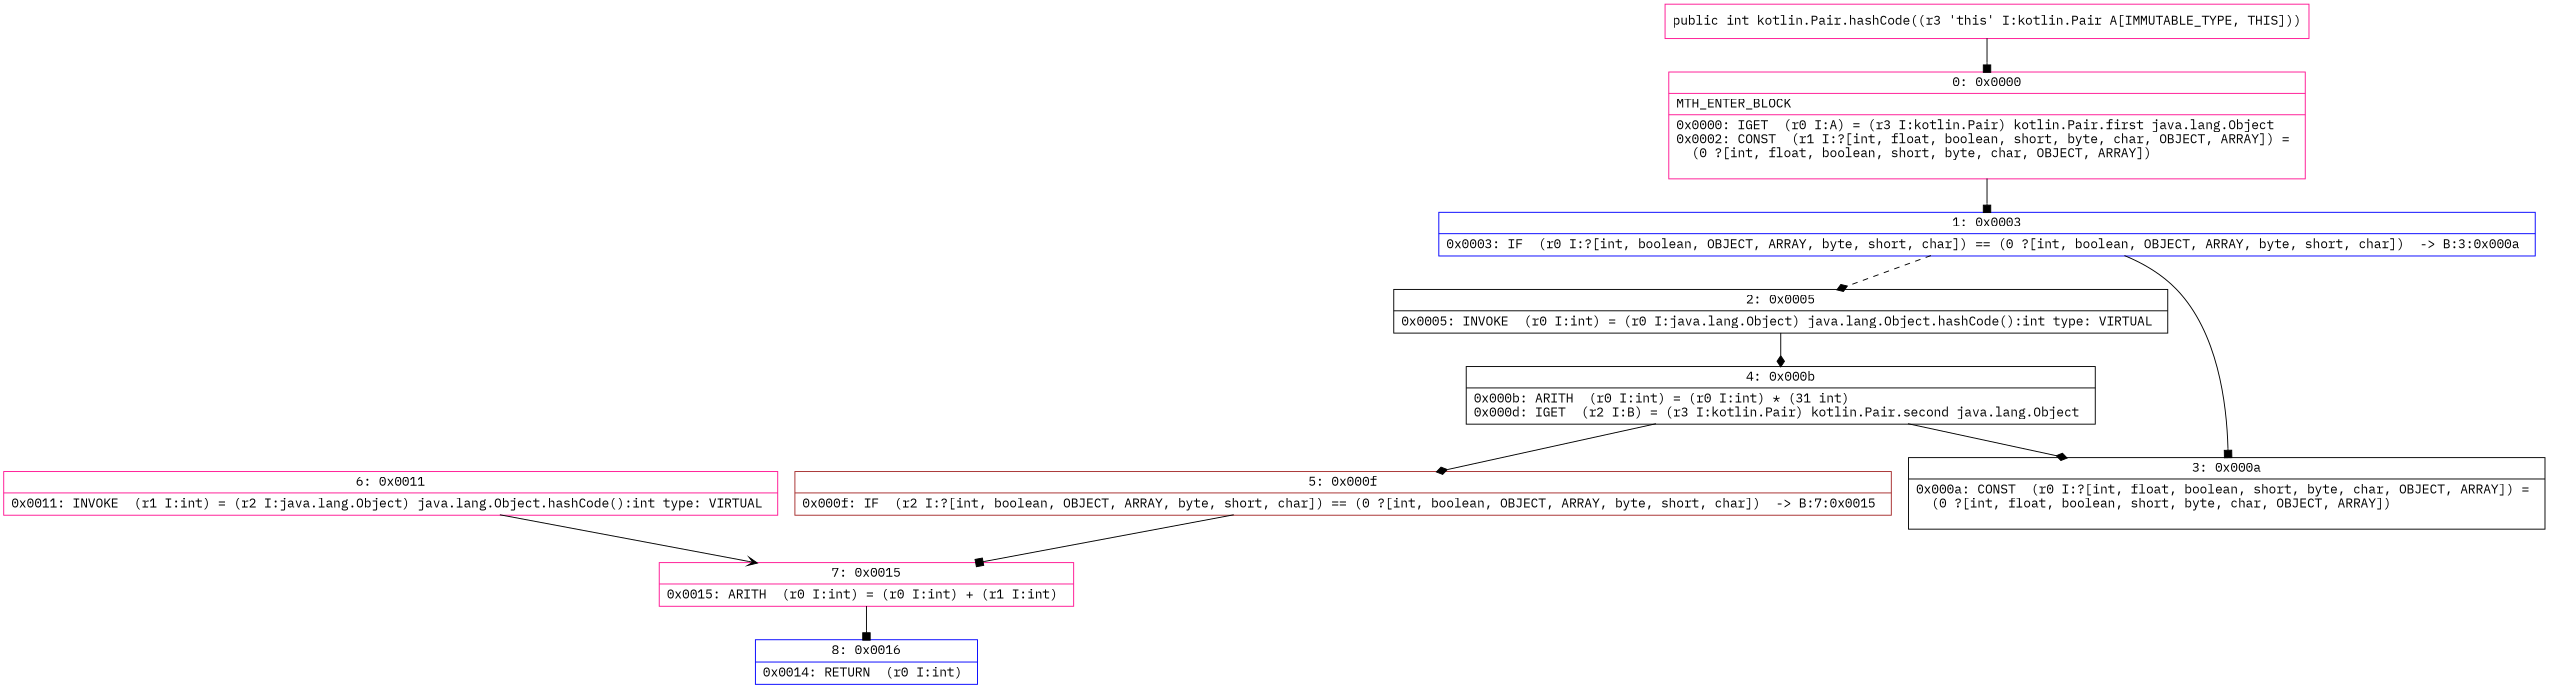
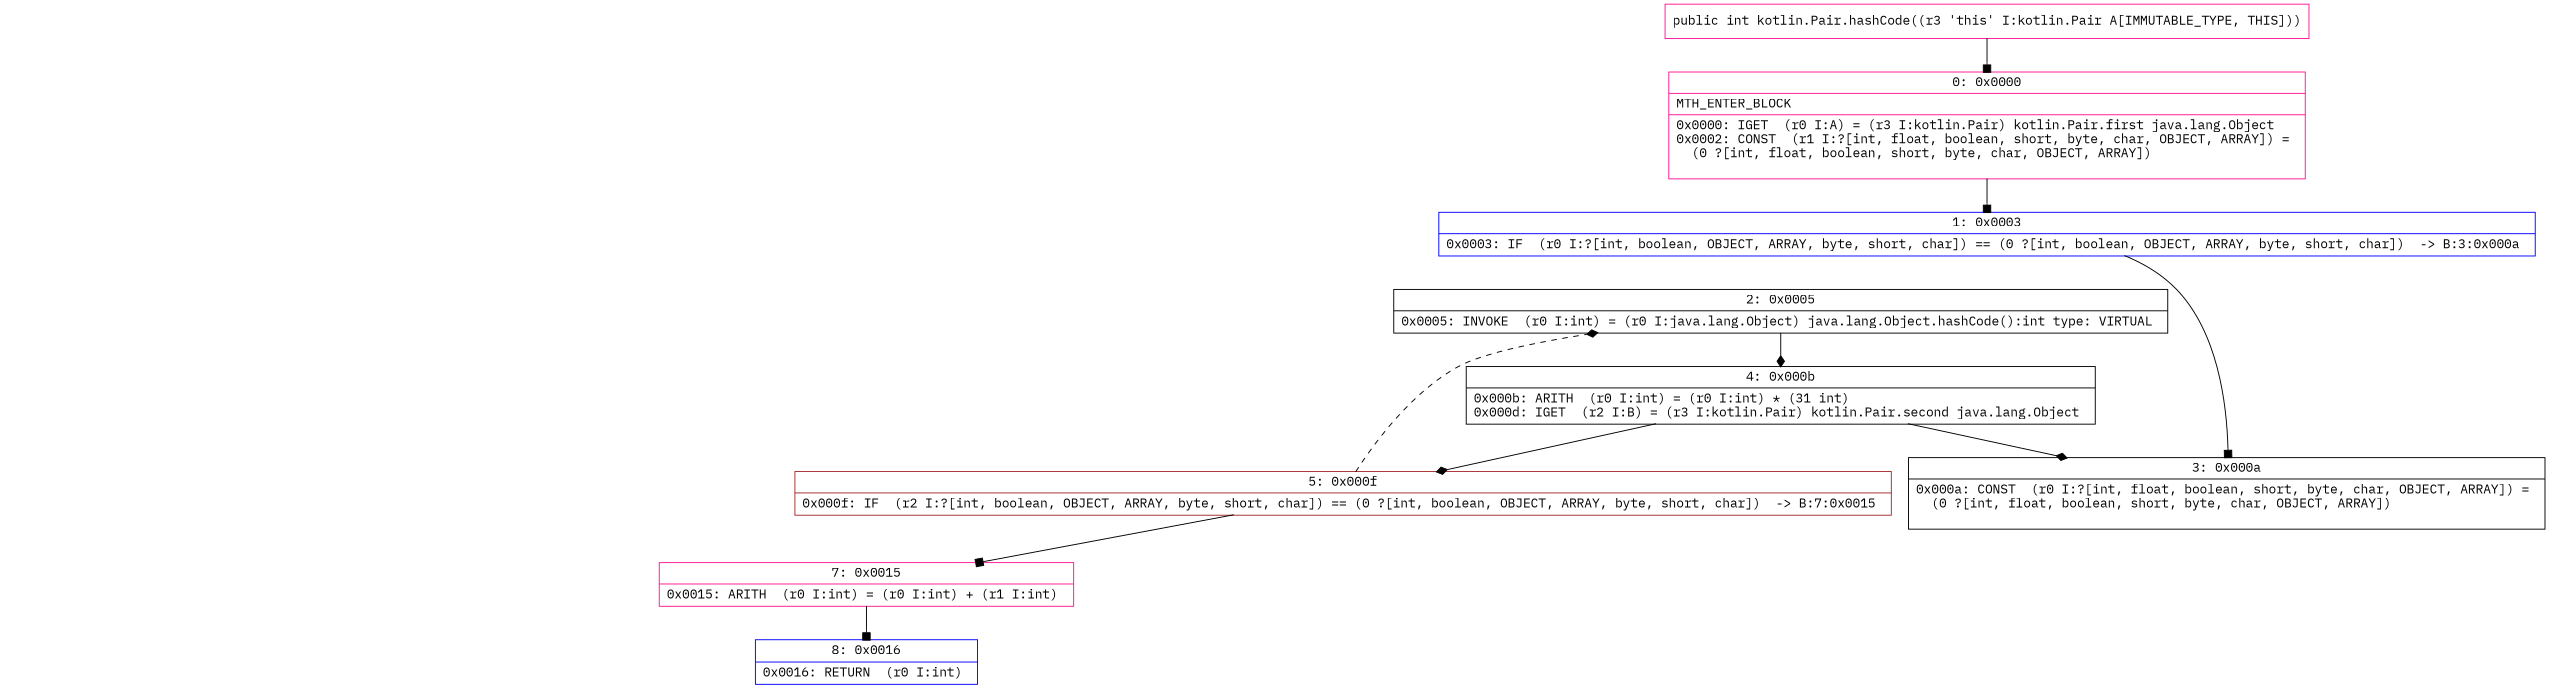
(1889, 271) -> (1452, 371)
(391, 493) -> none
(866, 673) -> (866, 673)
